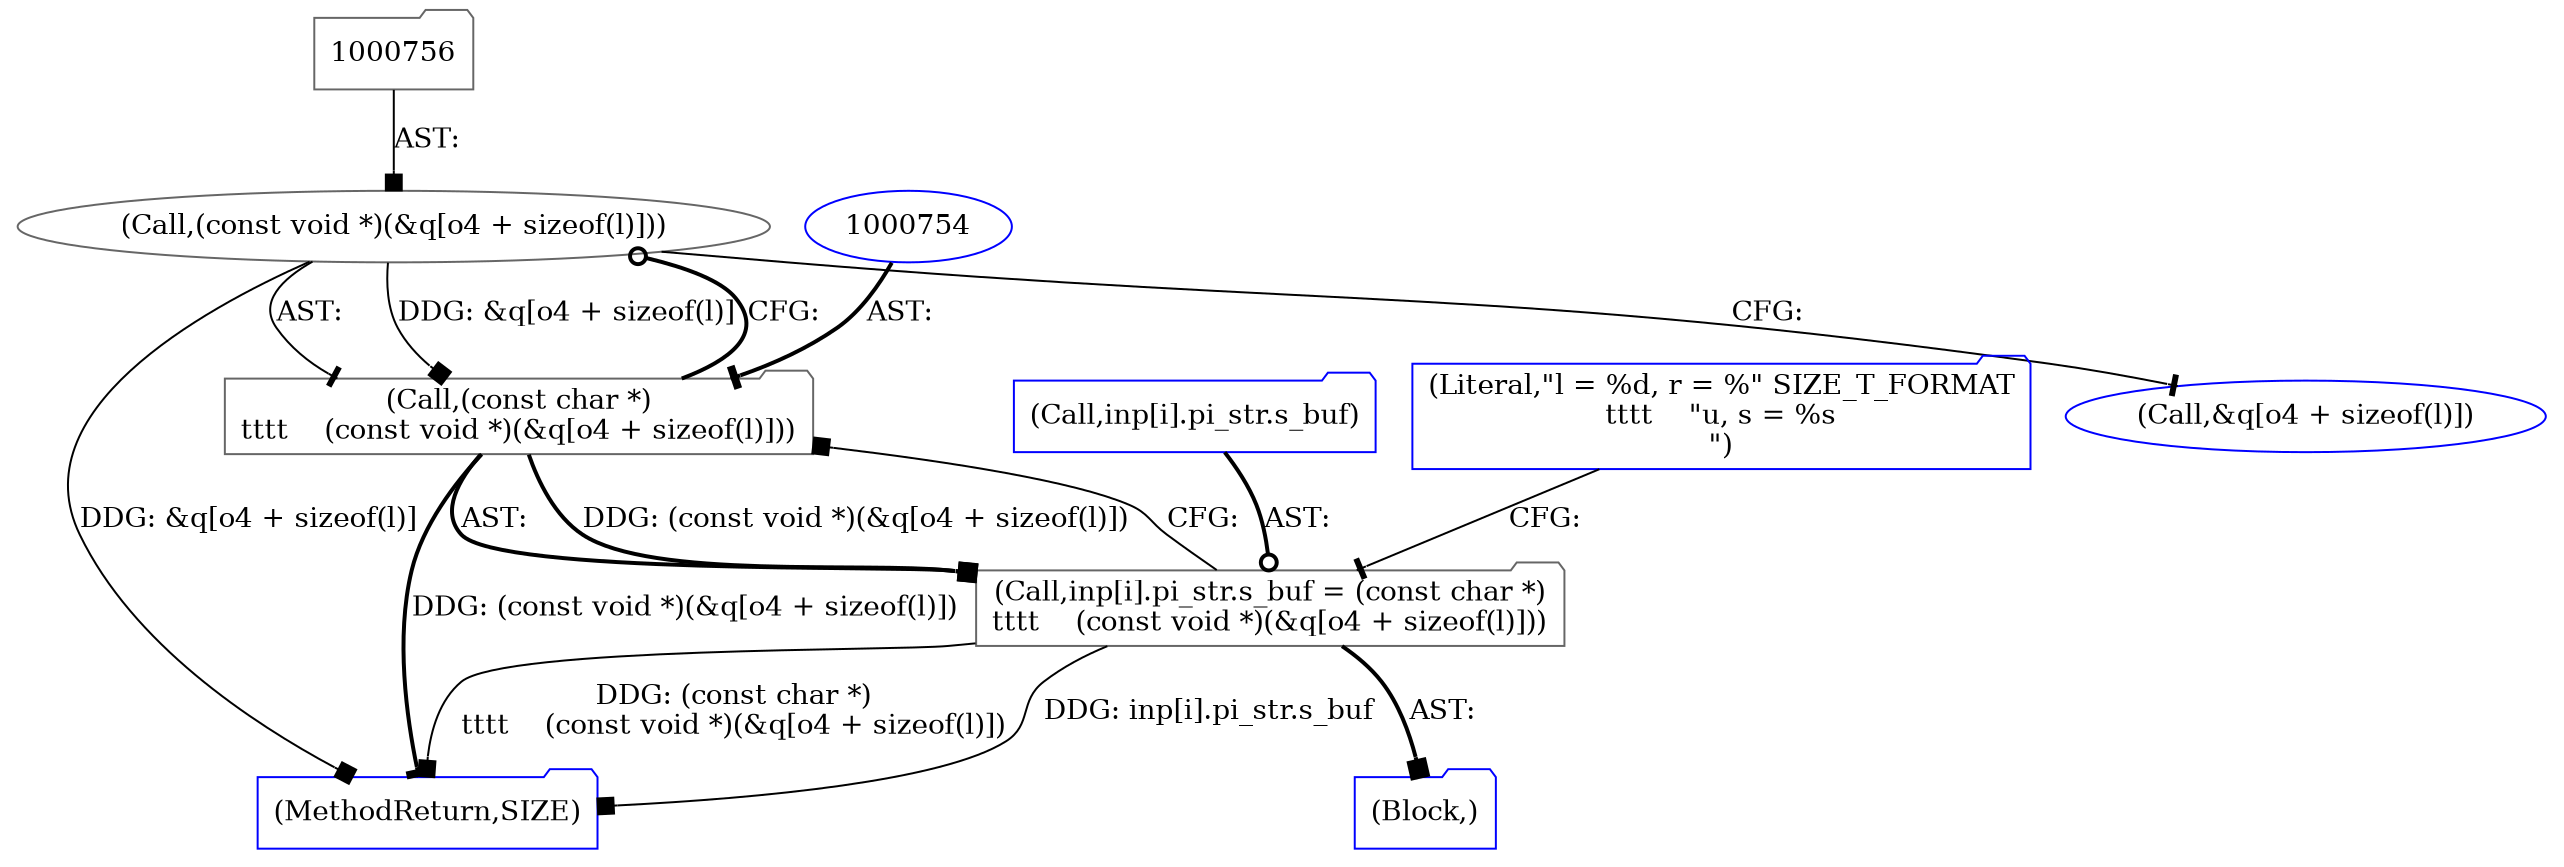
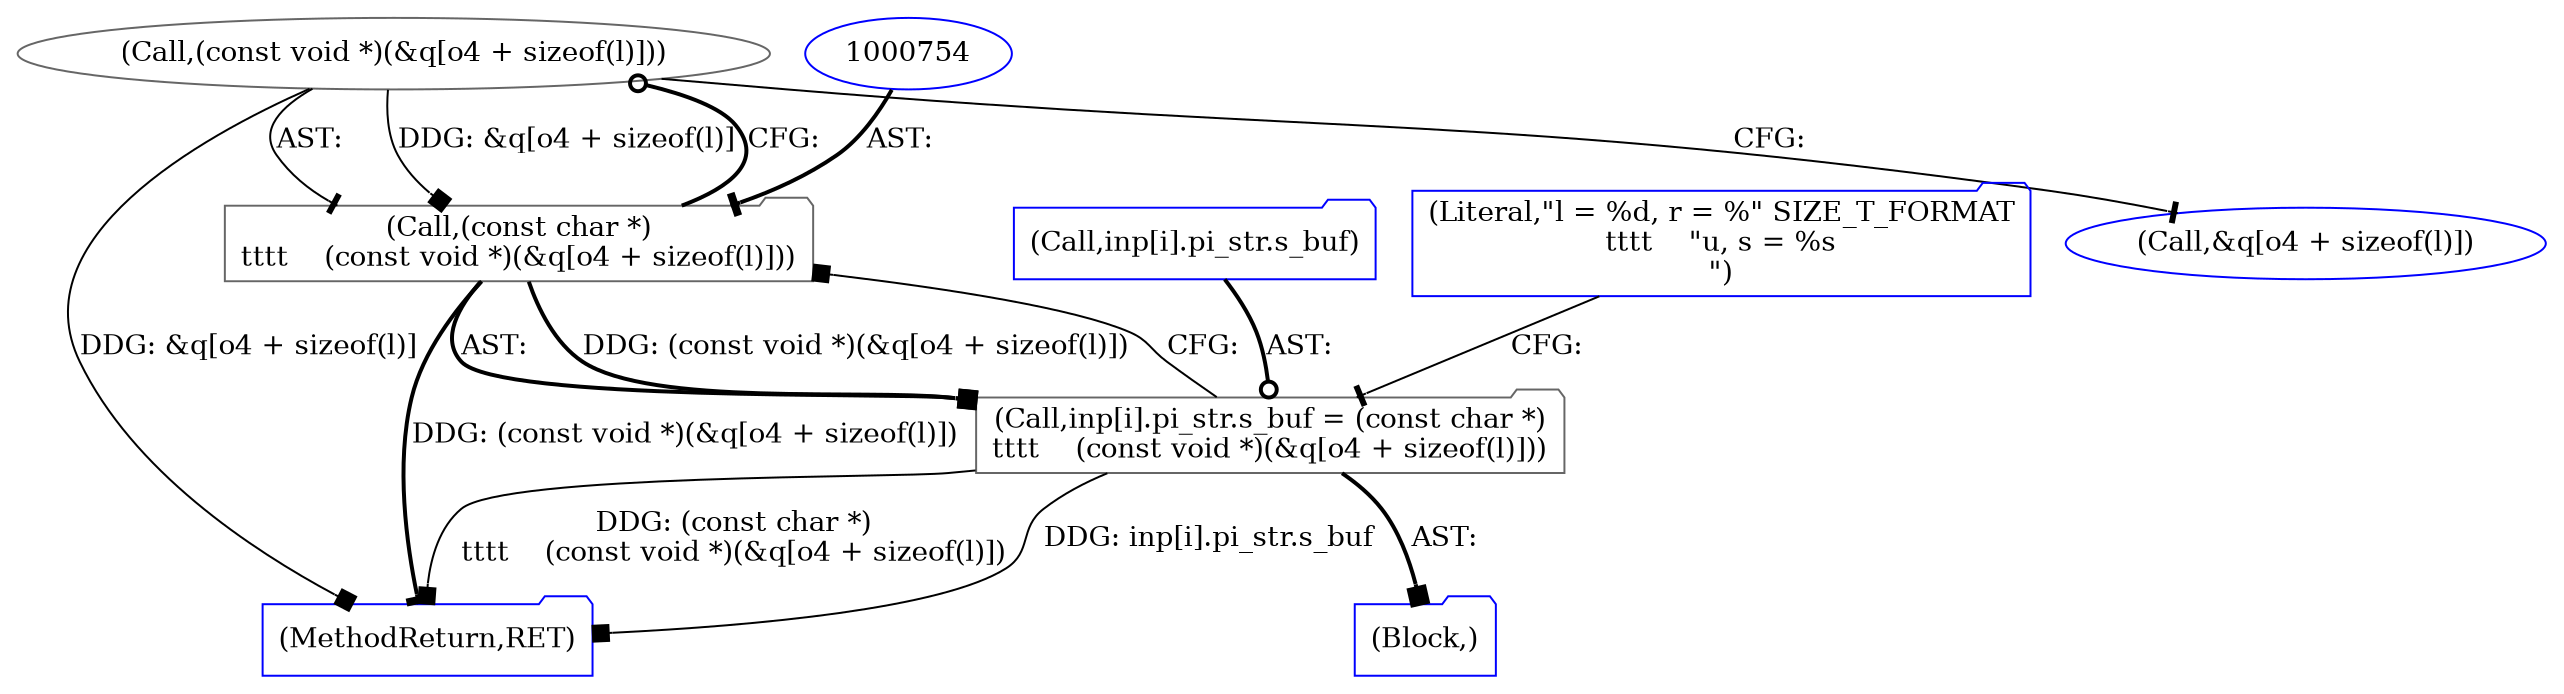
(394, 54) -> none
(428, 813) -> (428, 640)
